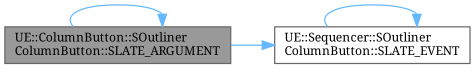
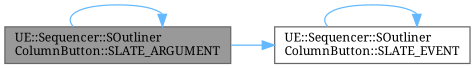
(118, 45) -> (118, 45)
